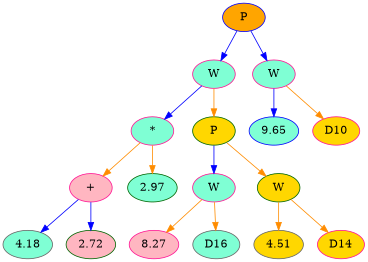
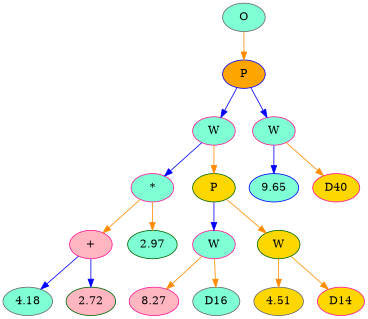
none -> (244, 17)
(336, 131) -> (336, 188)
